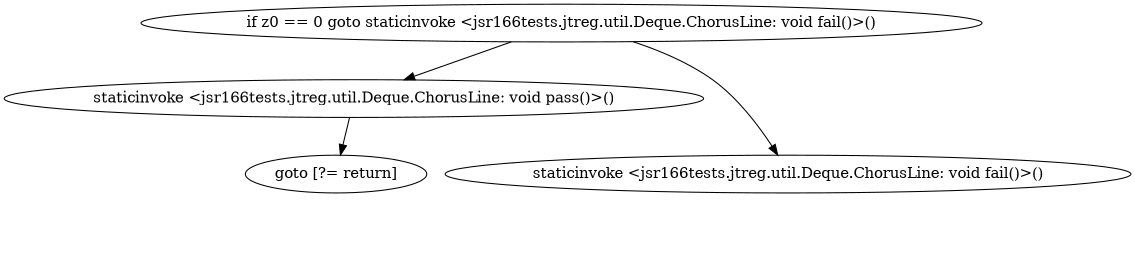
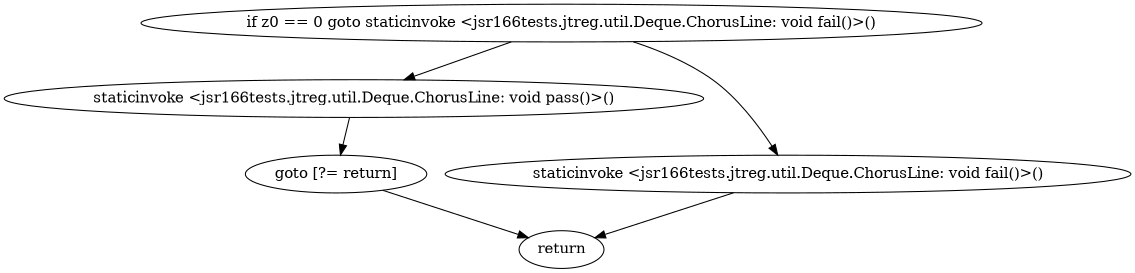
none -> (562, 250)
